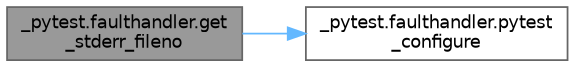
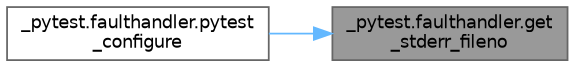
(265, 34) -> (291, 34)
